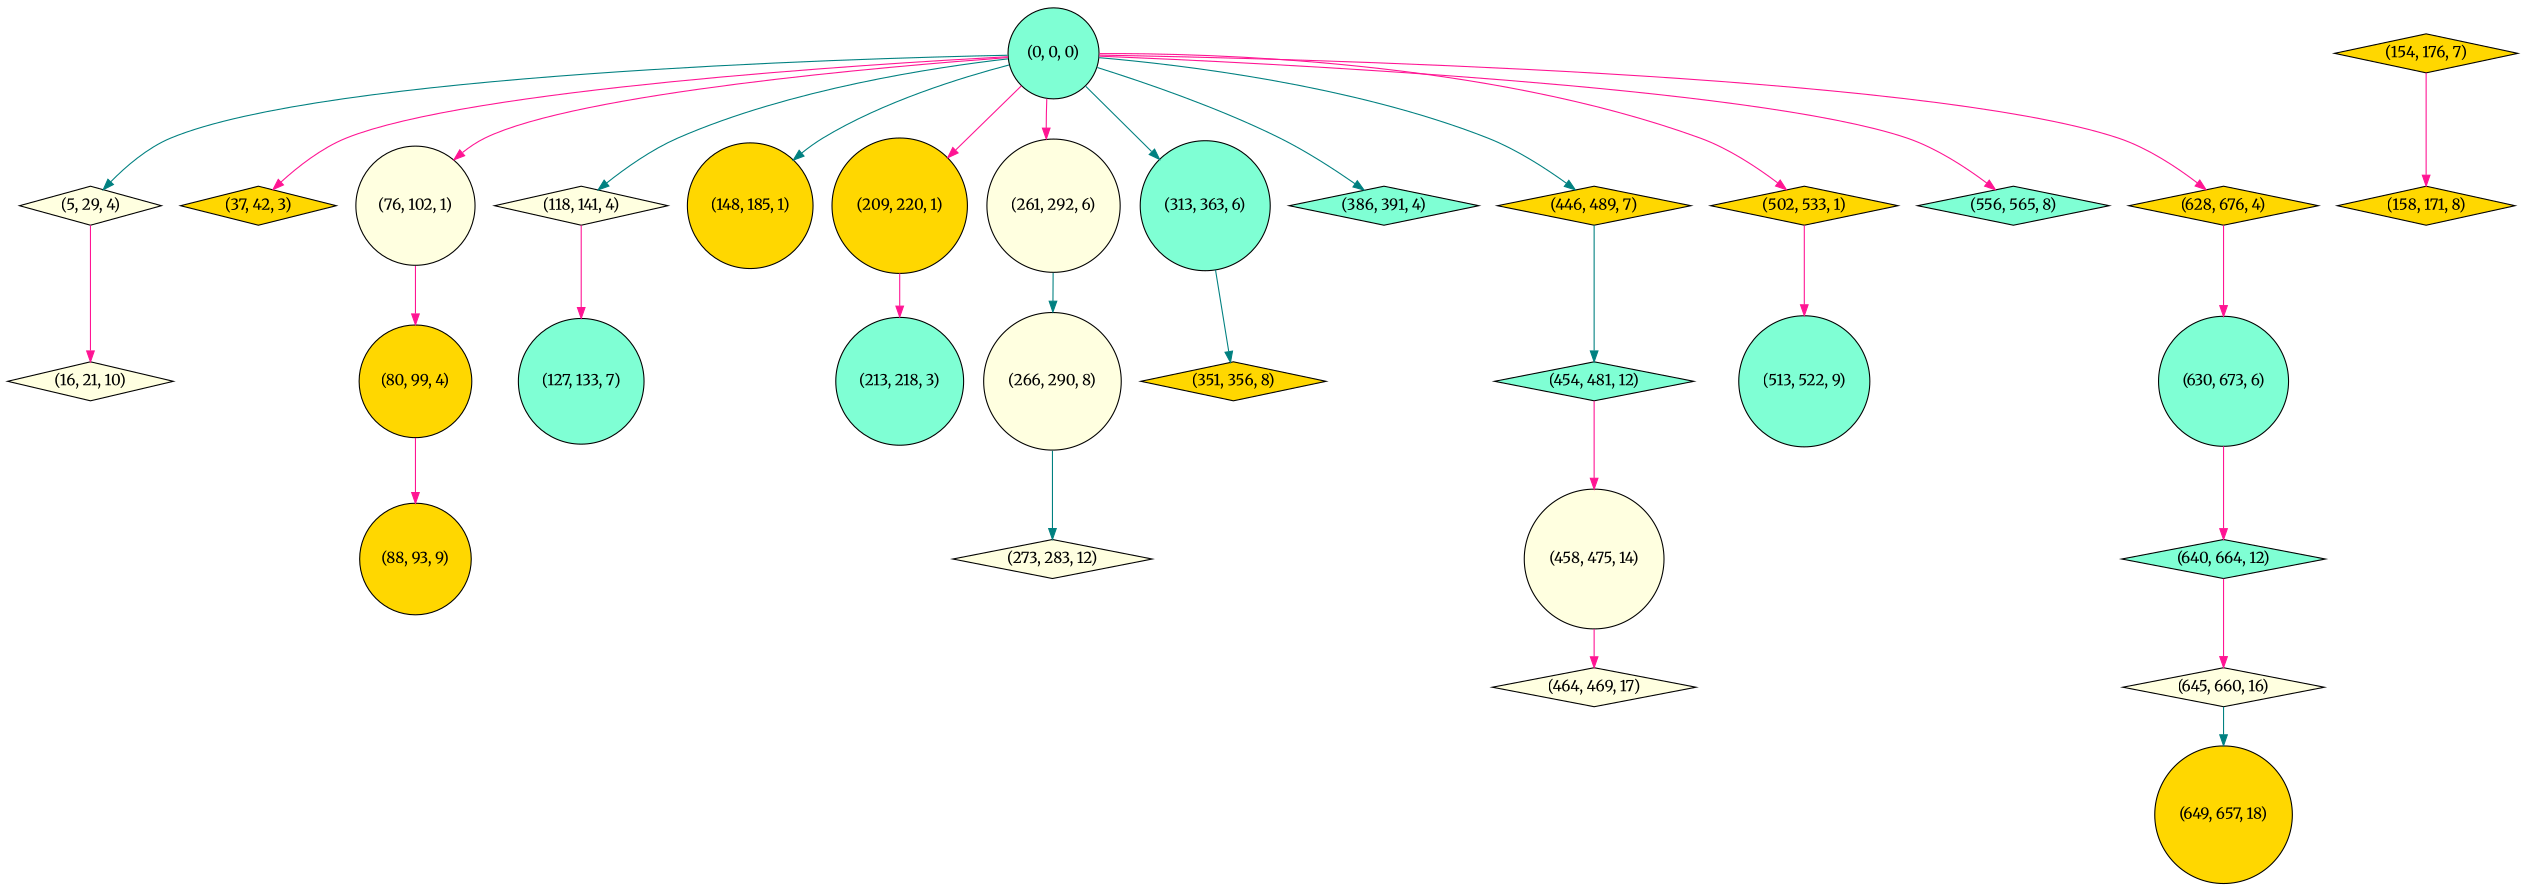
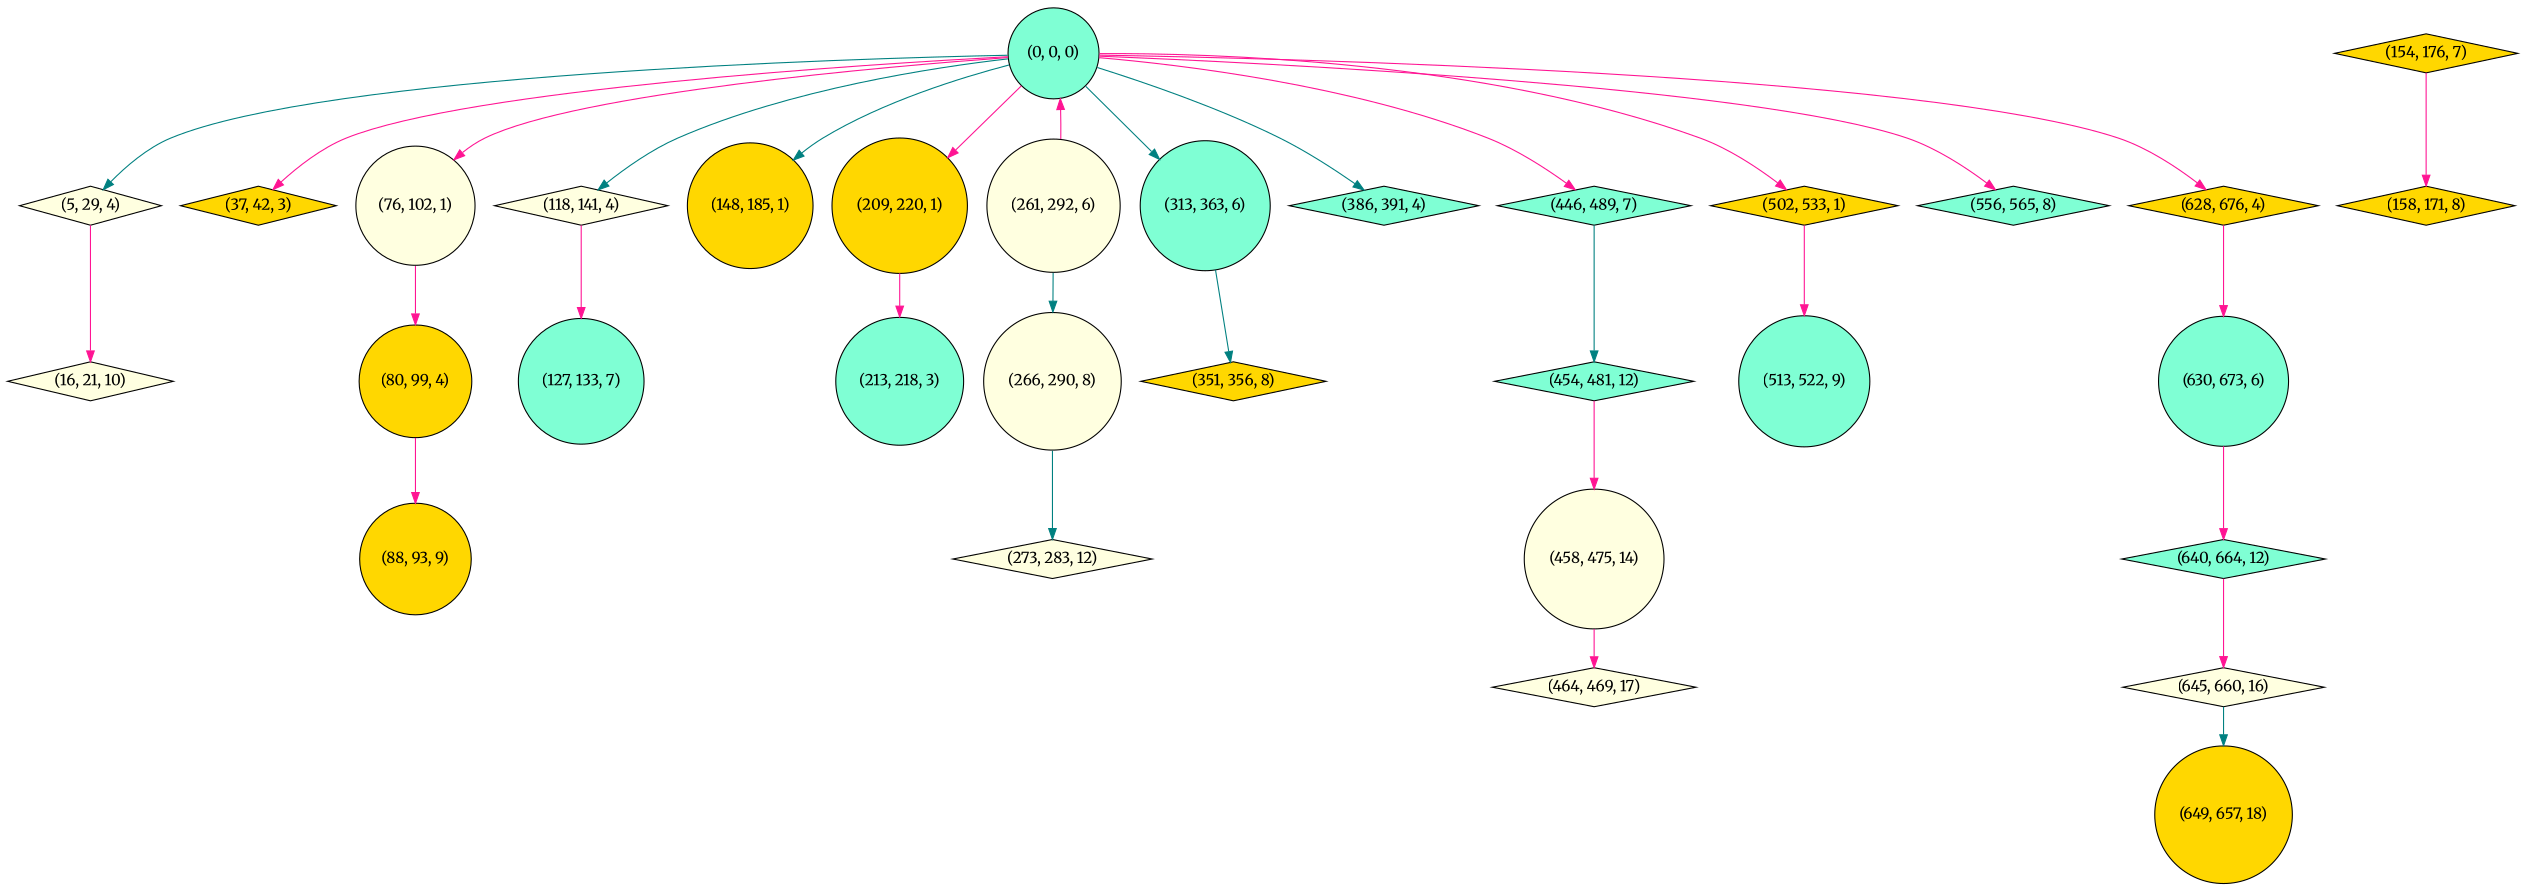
(1341, 94) -> (1341, 94)
(1046, 113) -> (1061, 124)
(1594, 206) -> (1594, 206)
